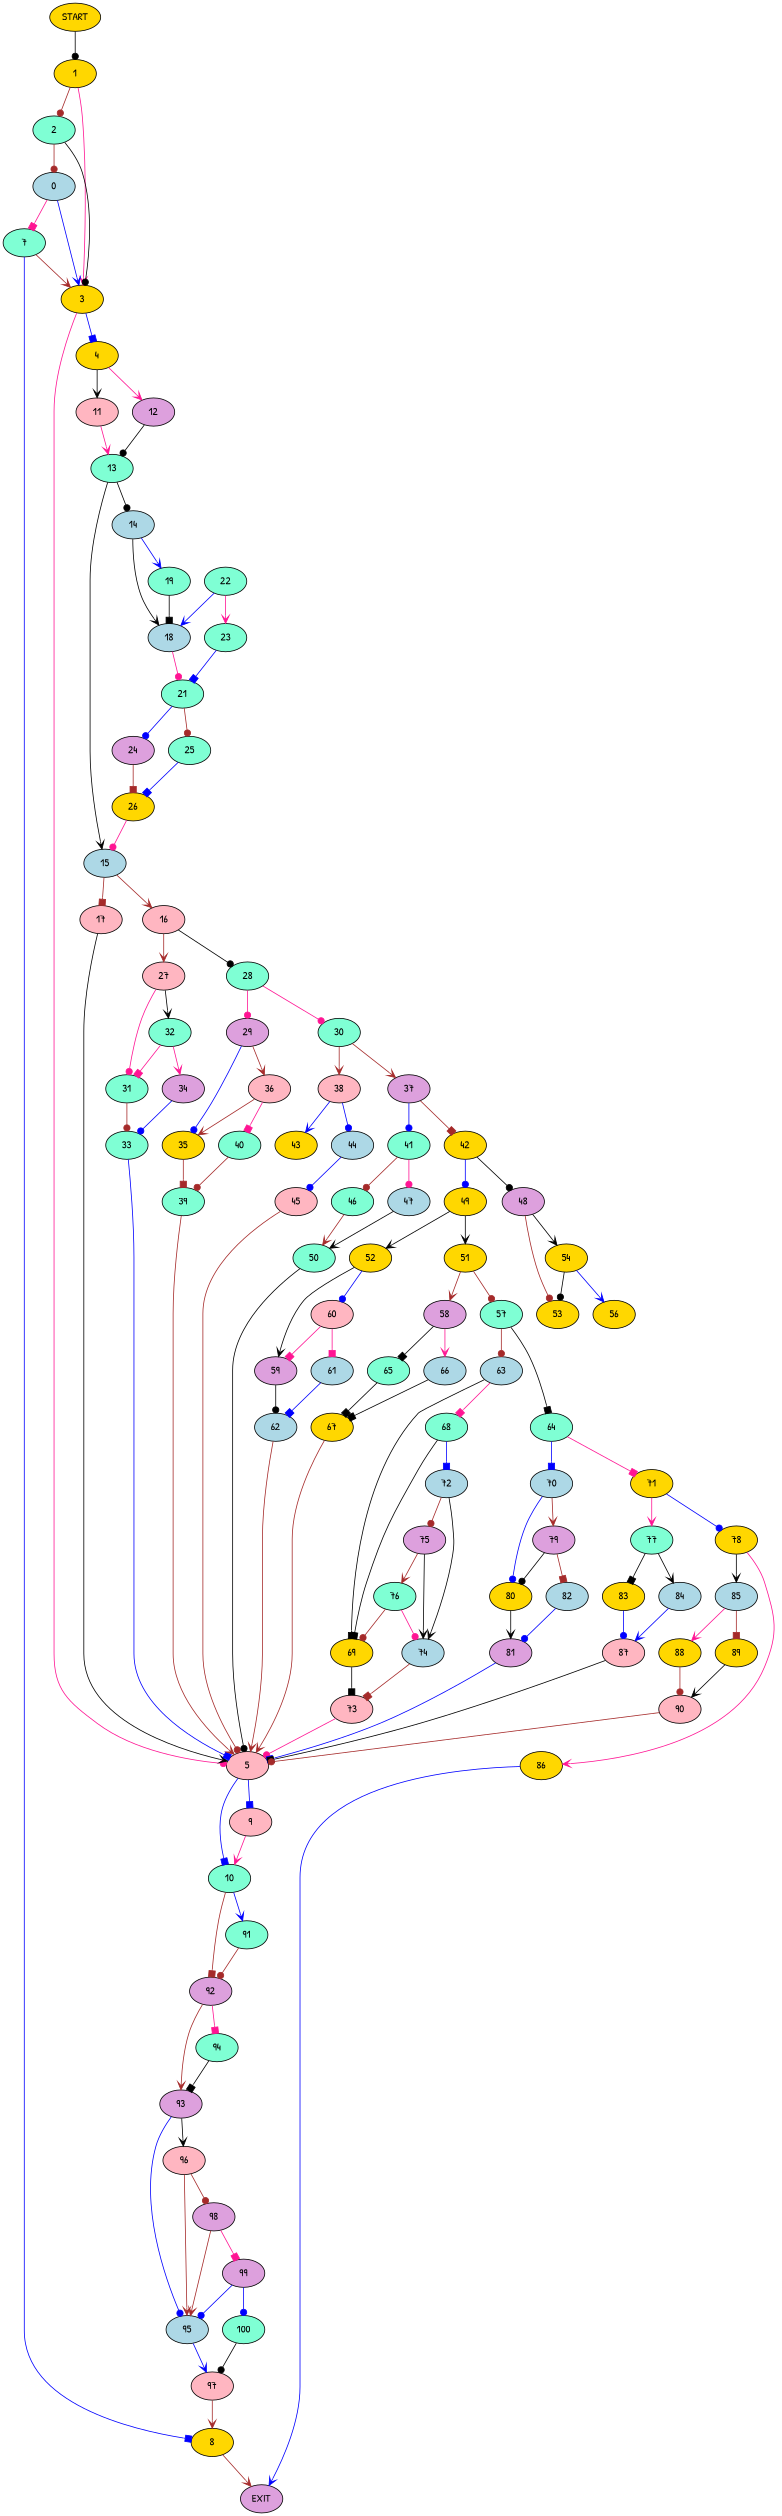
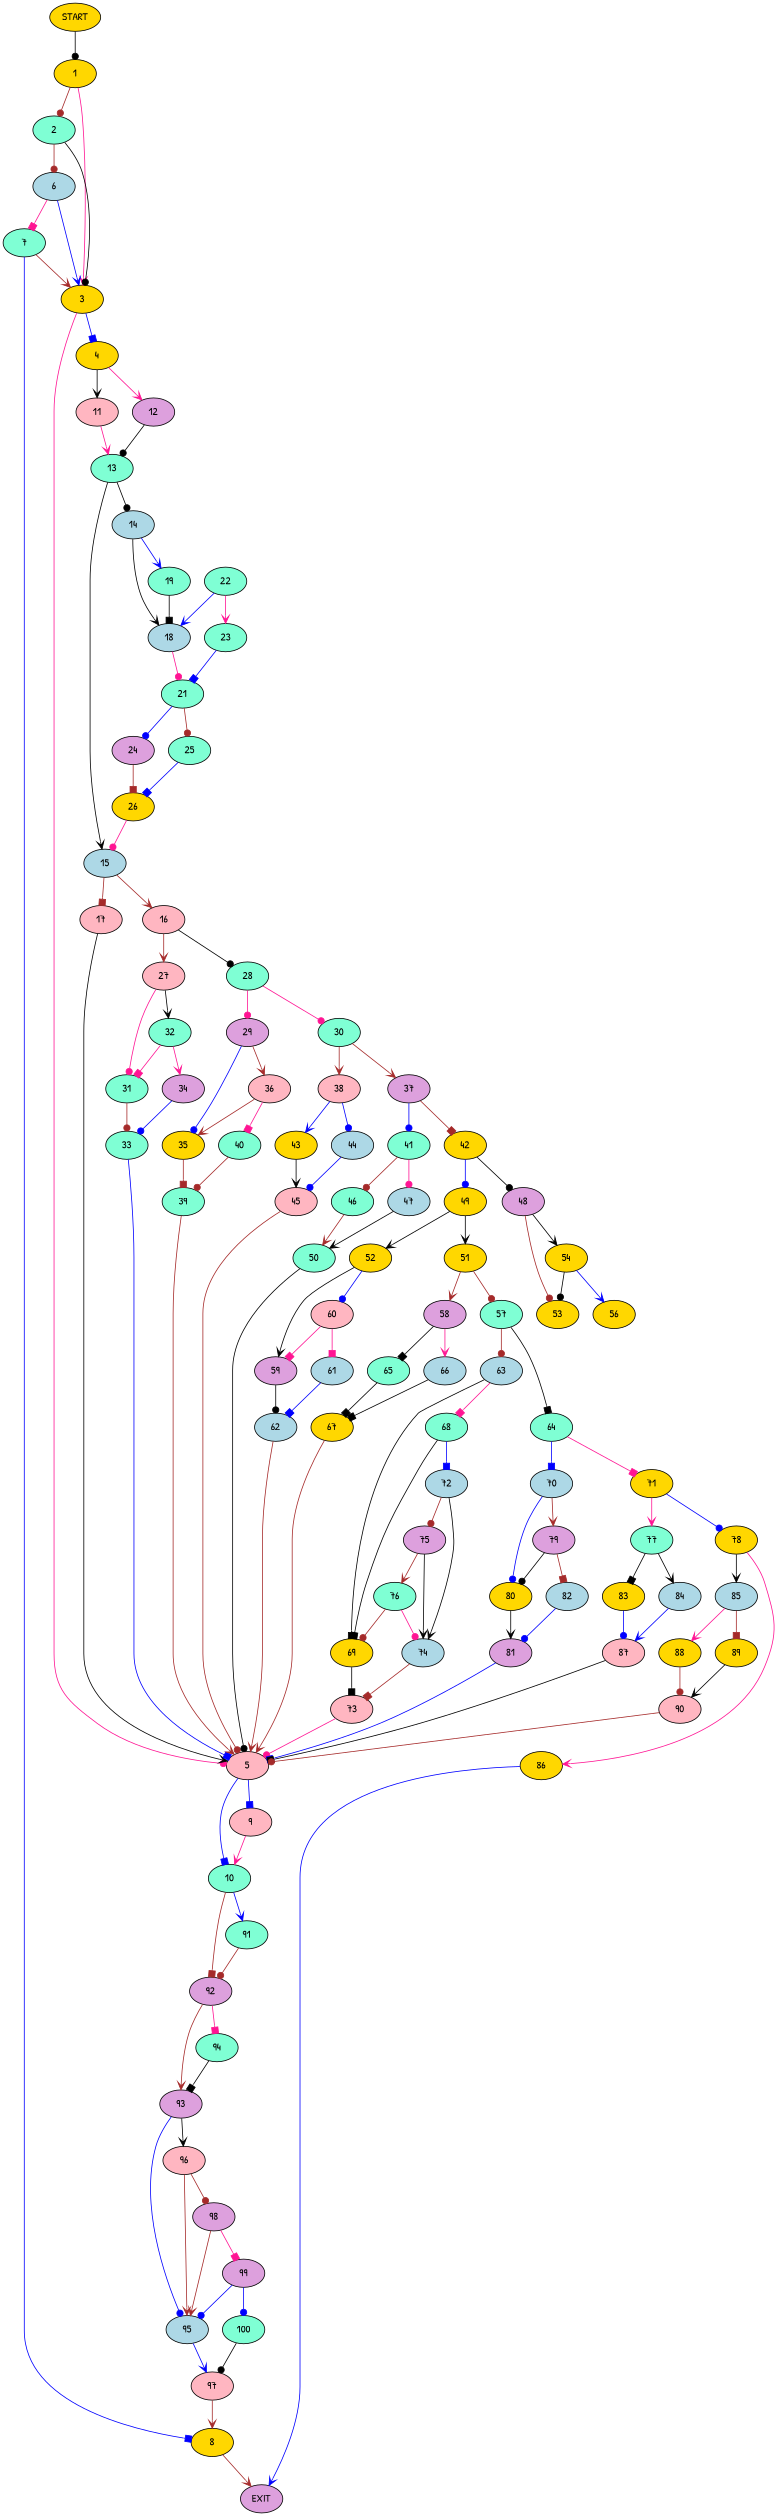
(54, 186) -> (54, 186)
none -> (296, 1170)
